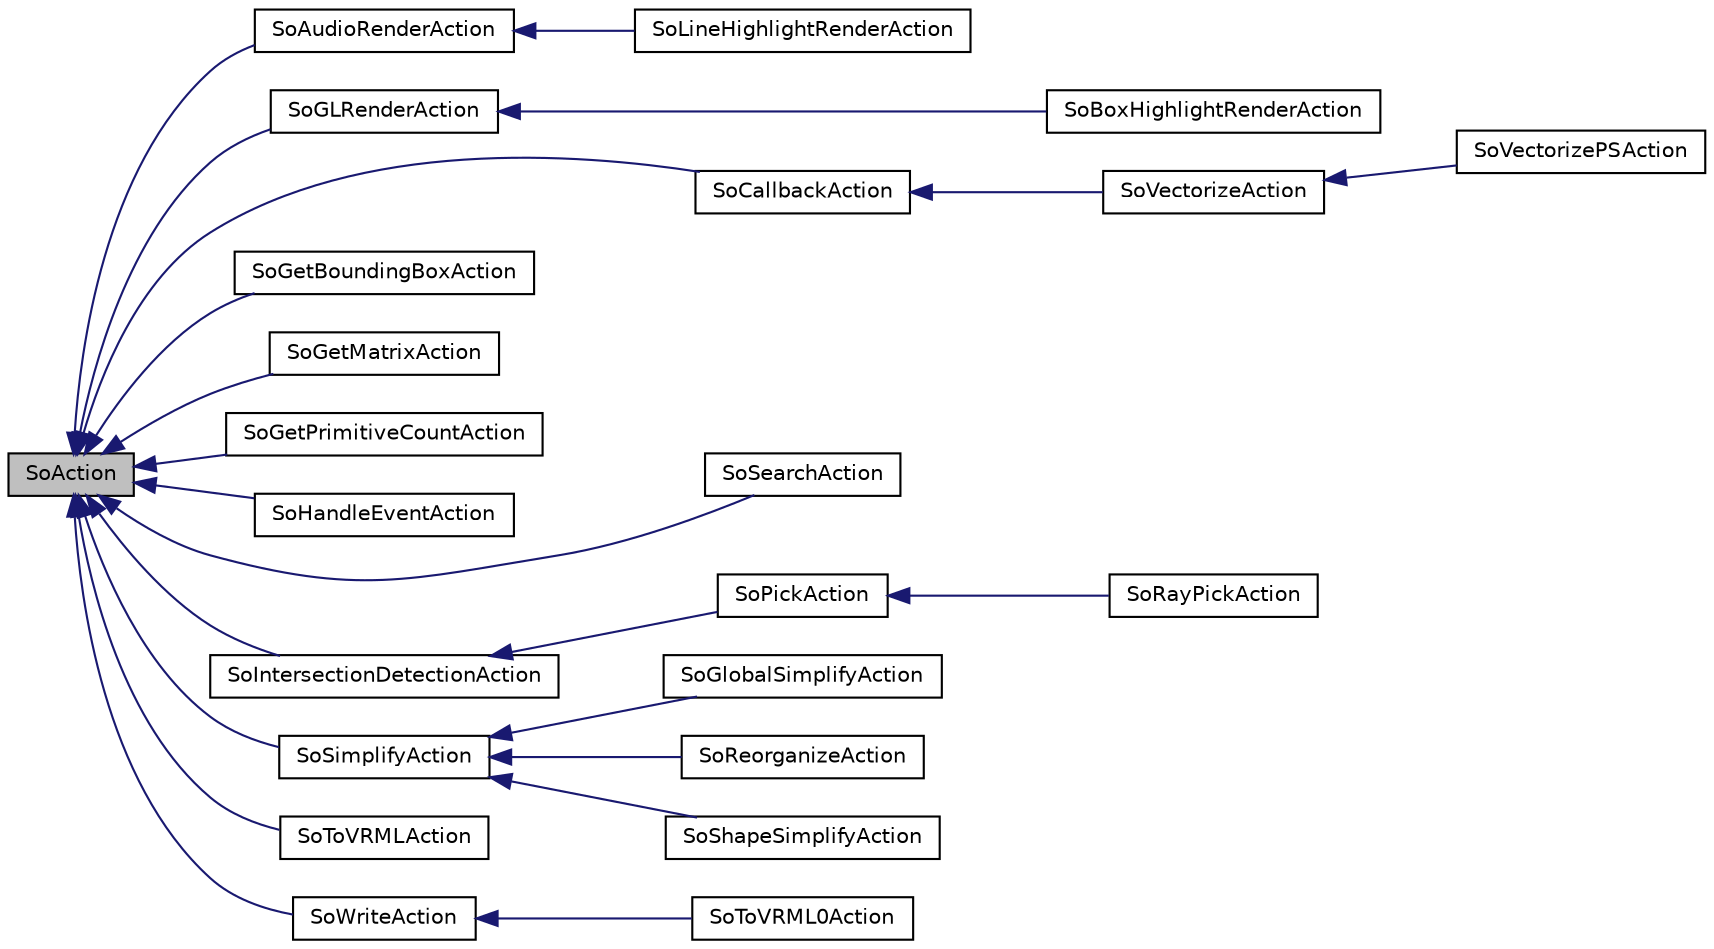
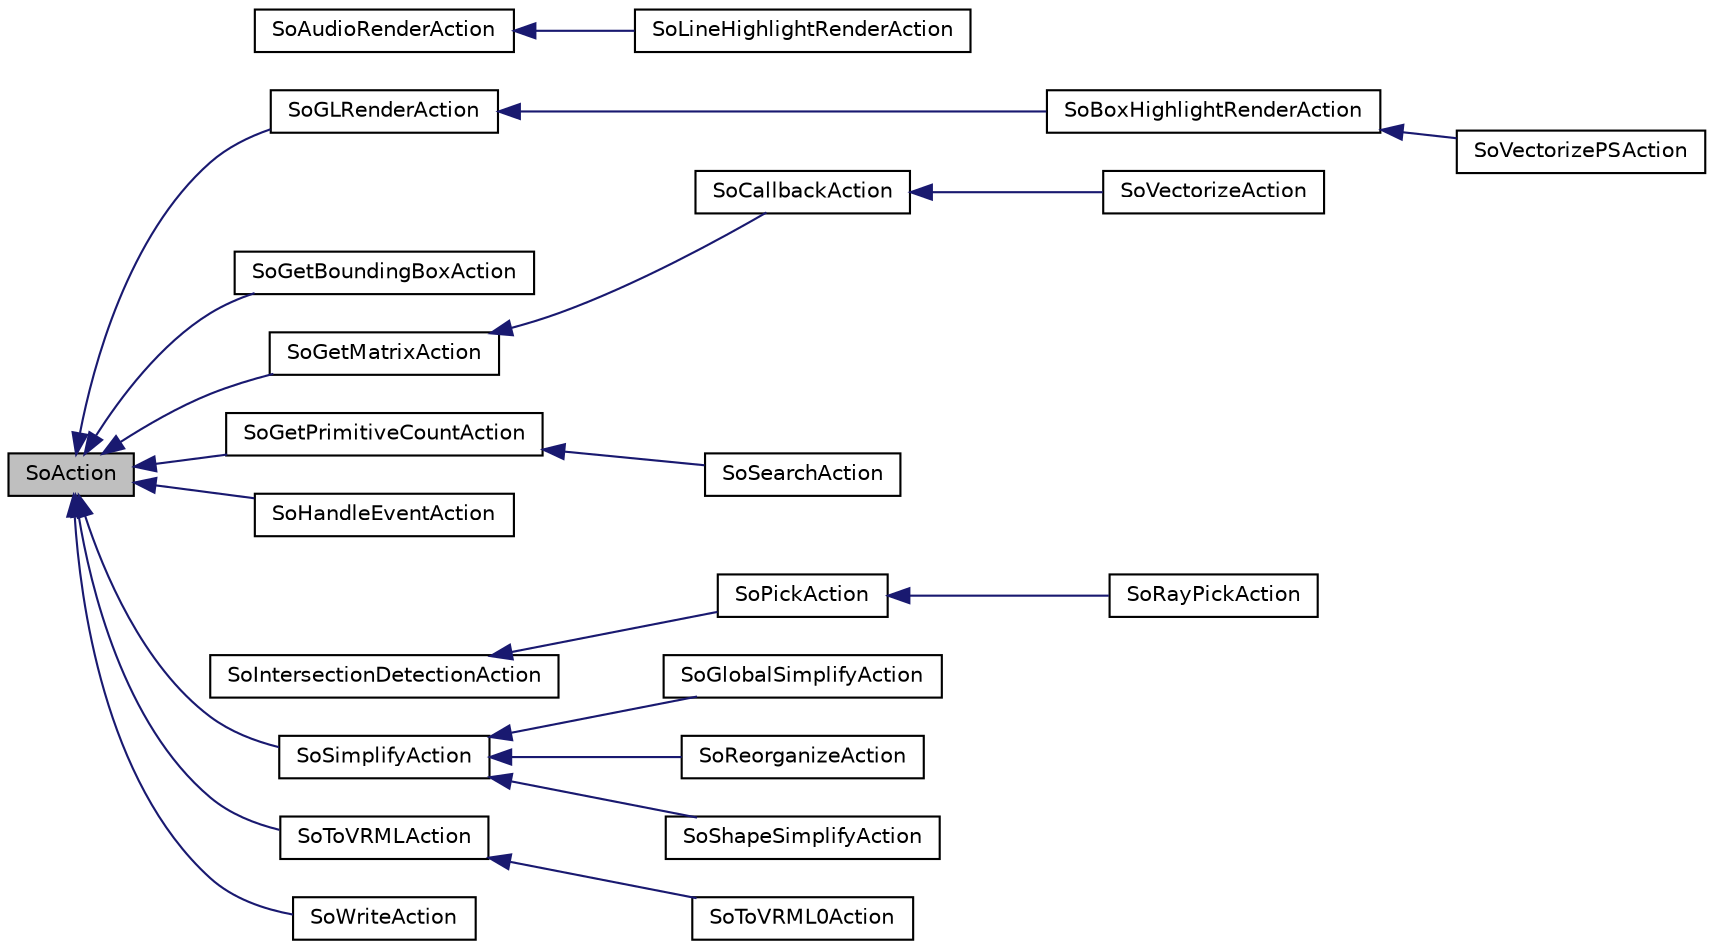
(1402, 172) -> (1430, 135)
(330, 181) -> (642, 278)
(119, 214) -> none
(434, 575) -> (634, 458)
(177, 601) -> none
(595, 918) -> (603, 880)
